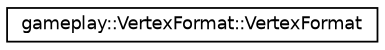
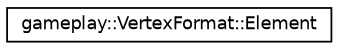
(192, 25) -> (169, 25)
